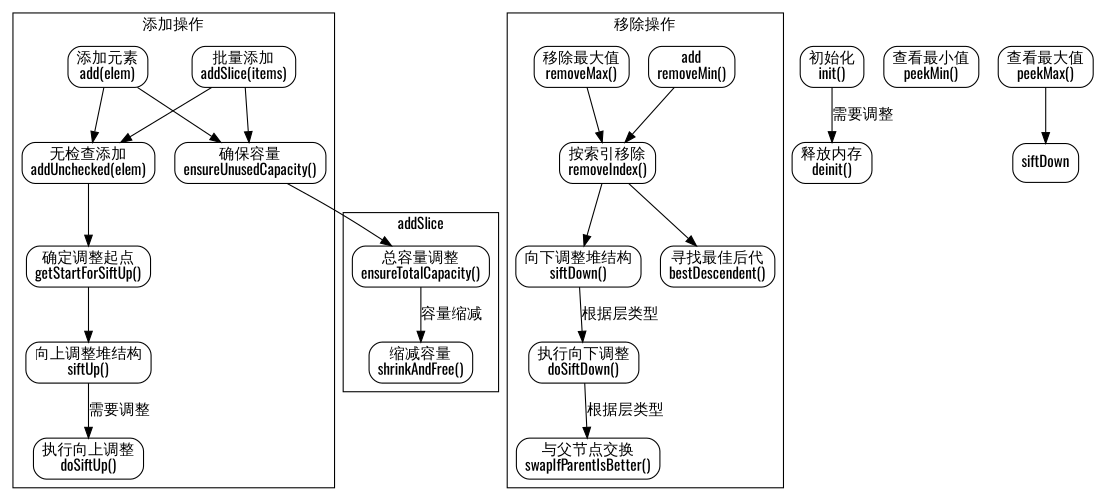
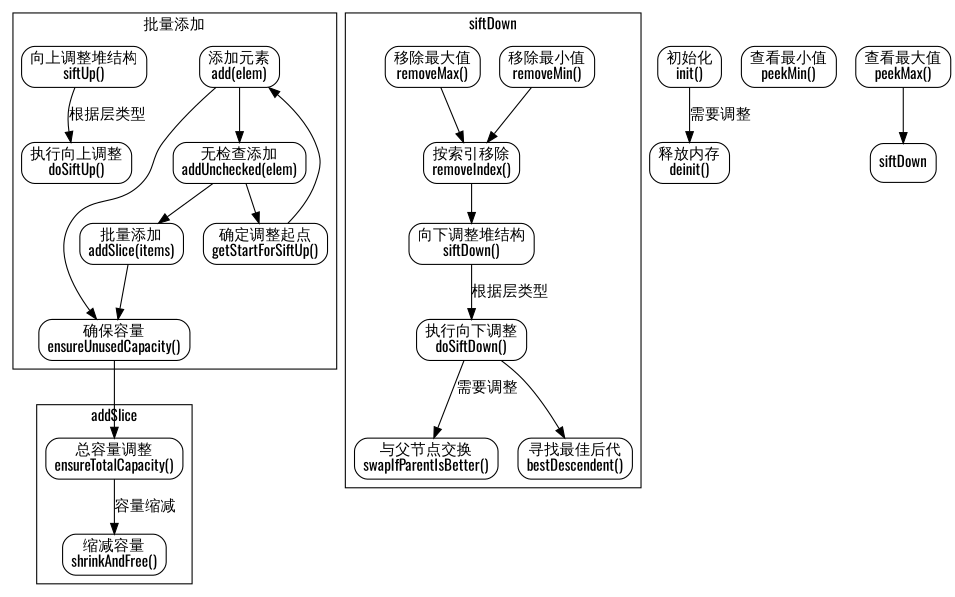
(174, 25) -> (175, 25)
(645, 25) -> (493, 25)
(692, 67) -> (547, 67)
(165, 116) -> (190, 200)
(659, 211) -> (534, 392)
(88, 309) -> (320, 157)
(120, 411) -> (108, 115)
(626, 411) -> (488, 388)
